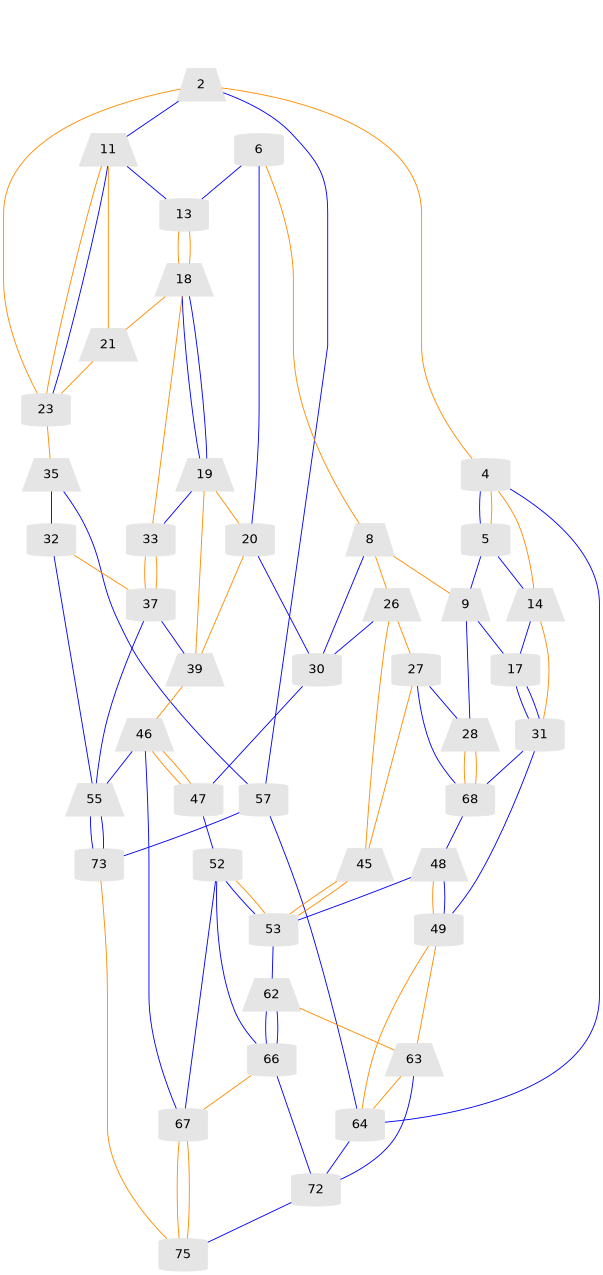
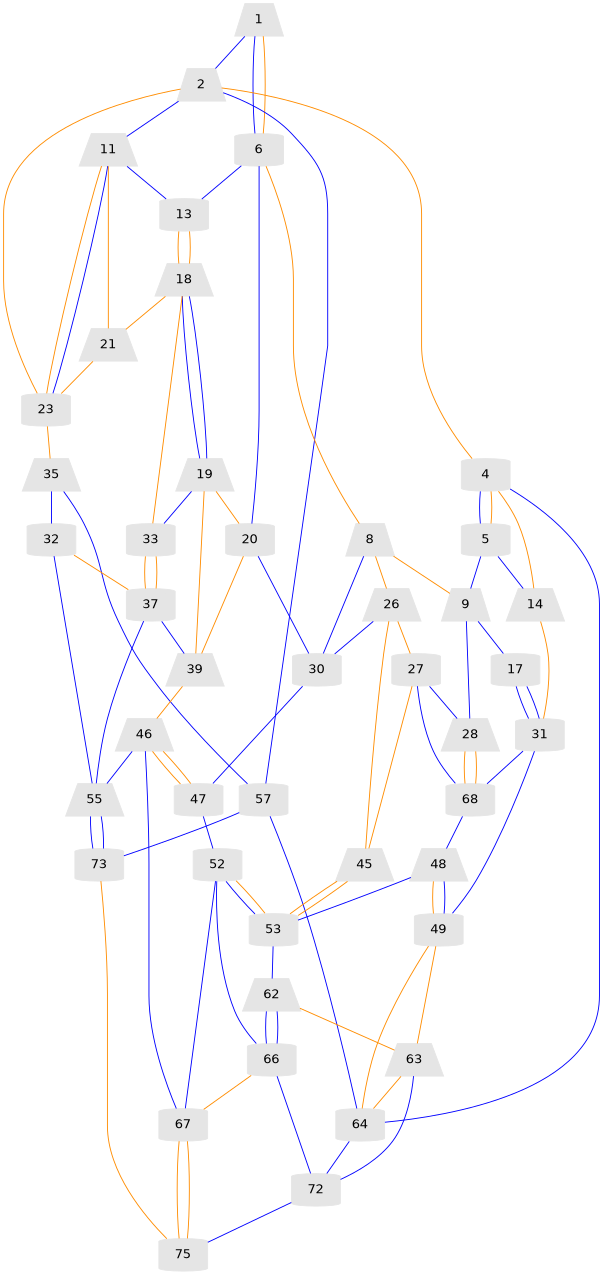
none -> (259, 20)
(525, 637) -> none
